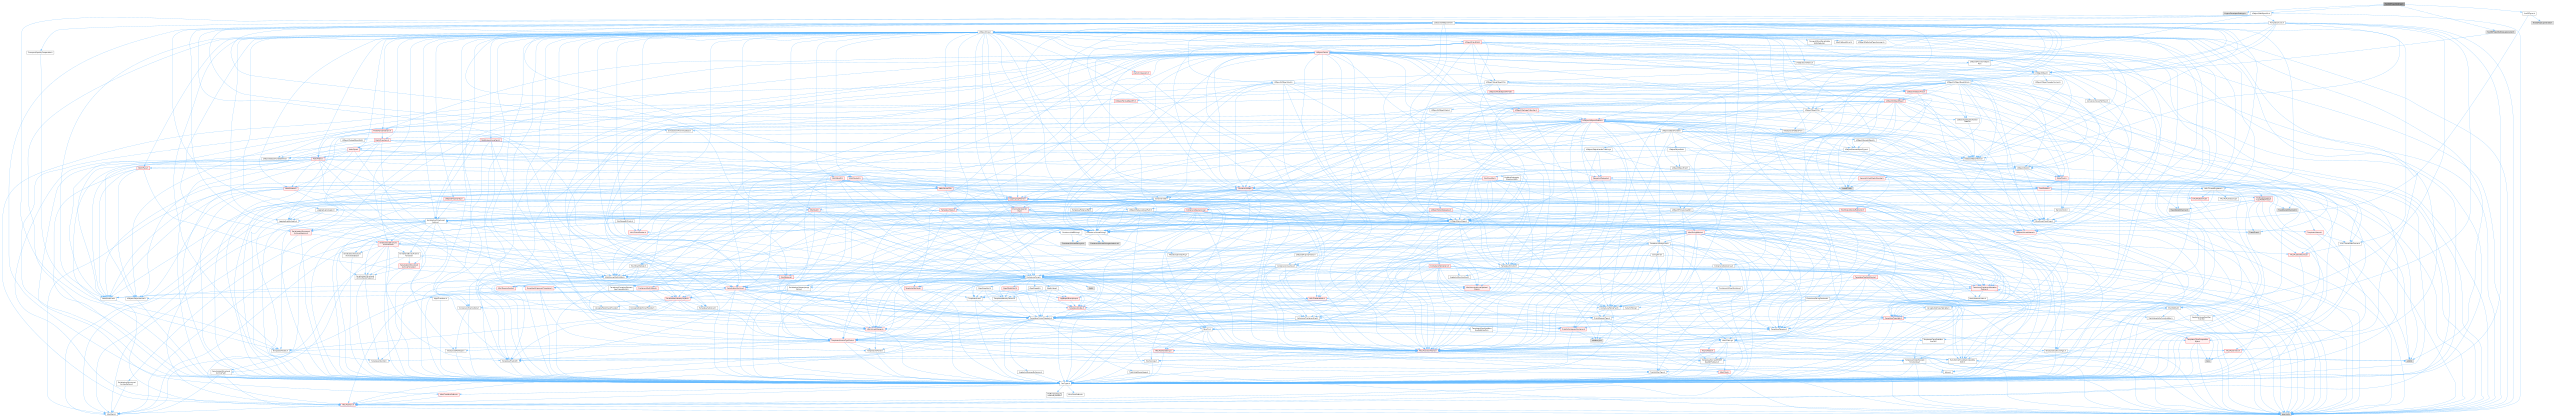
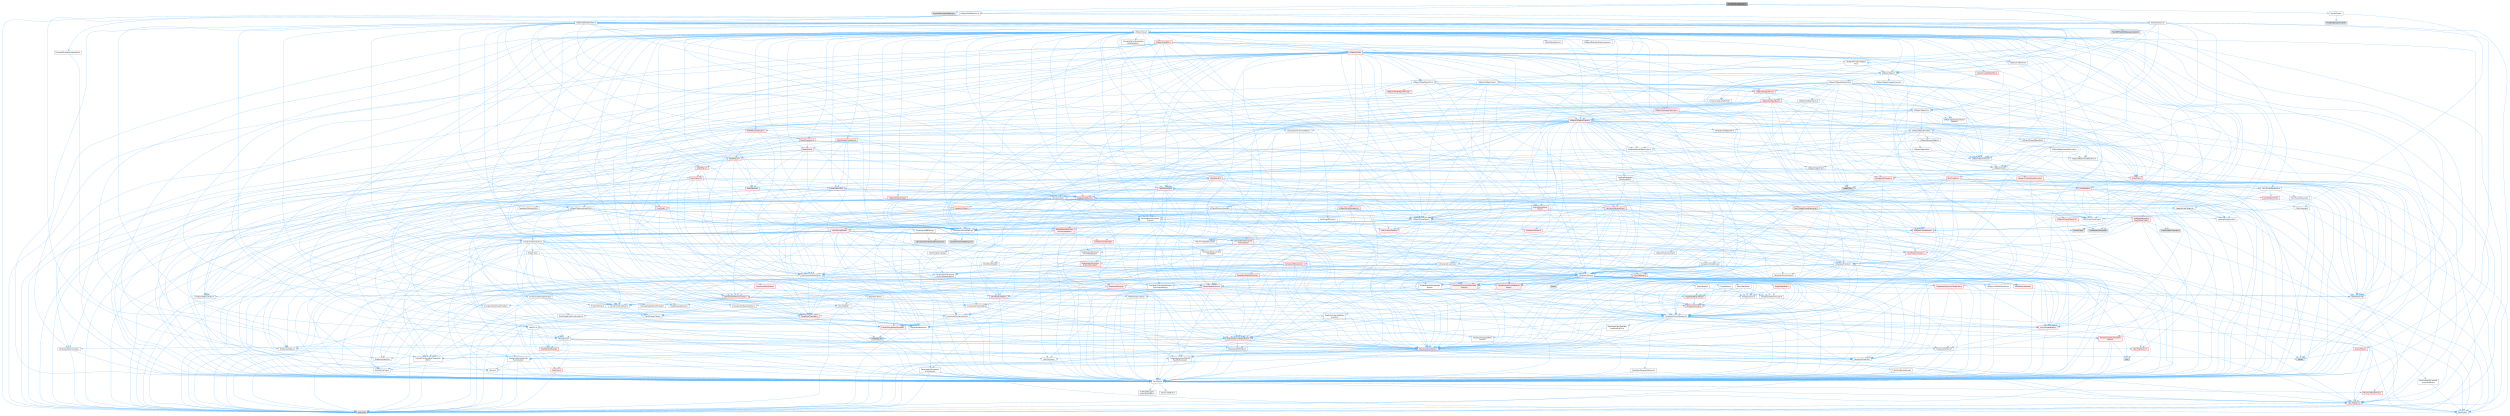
(1141, 73) -> (1987, 73)
(2072, 129) -> (2081, 224)
none -> (1103, 242)
